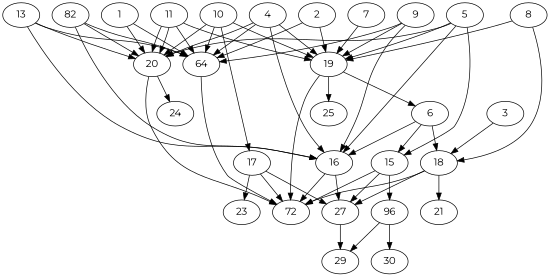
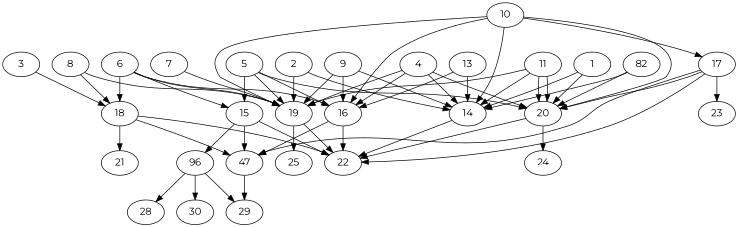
(89, 43) -> (635, 91)
(201, 64) -> (468, 114)
(376, 88) -> (203, 89)
(167, 135) -> (411, 42)
none -> (146, 212)
(291, 212) -> (343, 163)
(340, 212) -> (244, 163)
